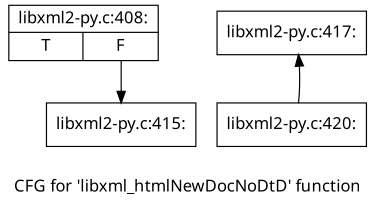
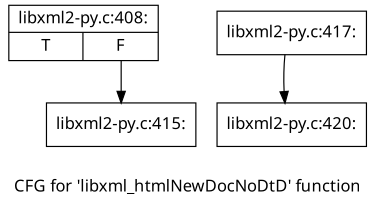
(300, 85) -> (284, 73)
